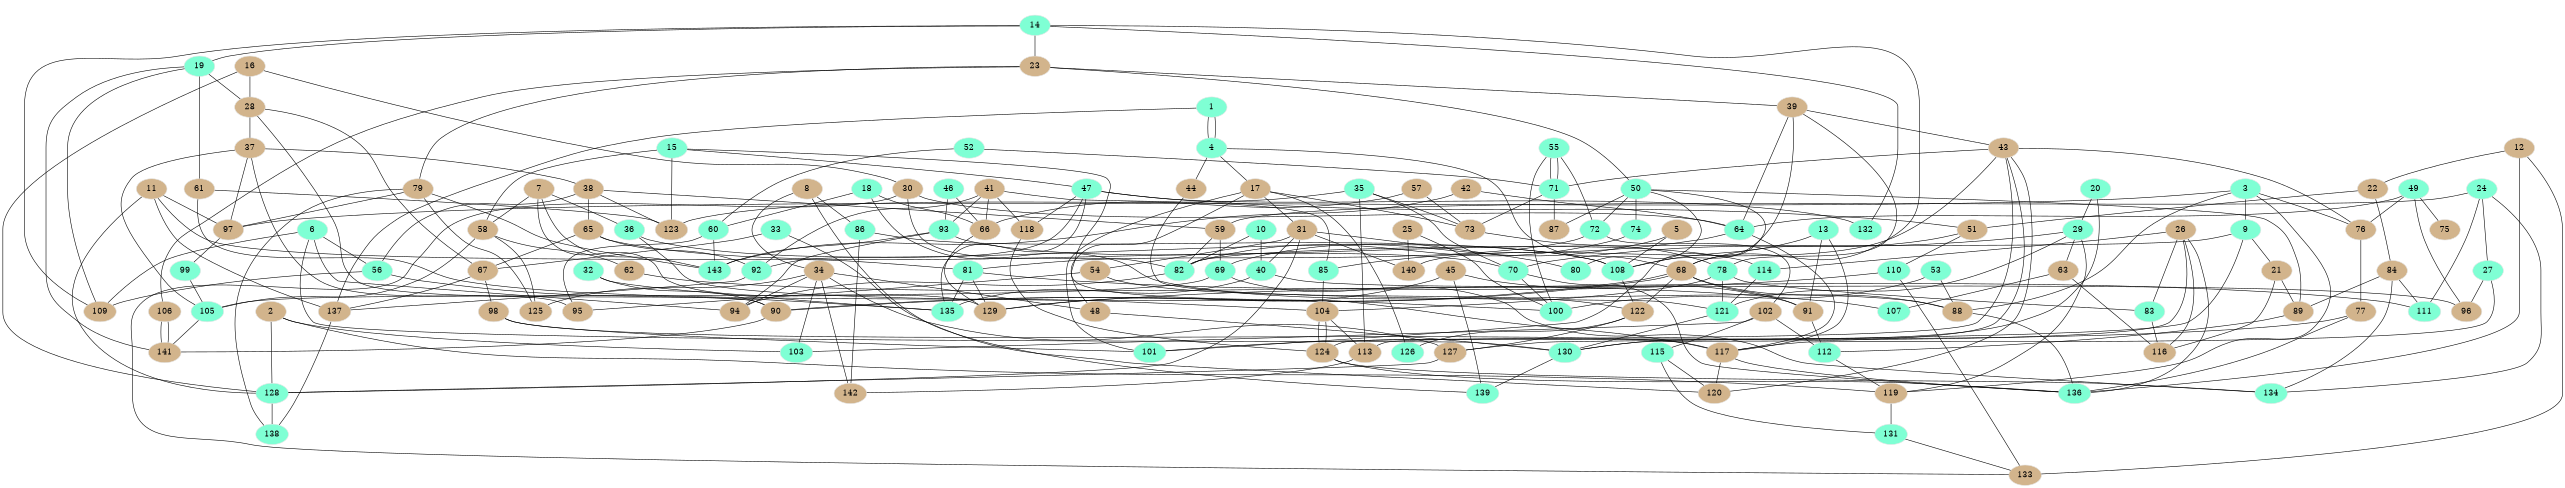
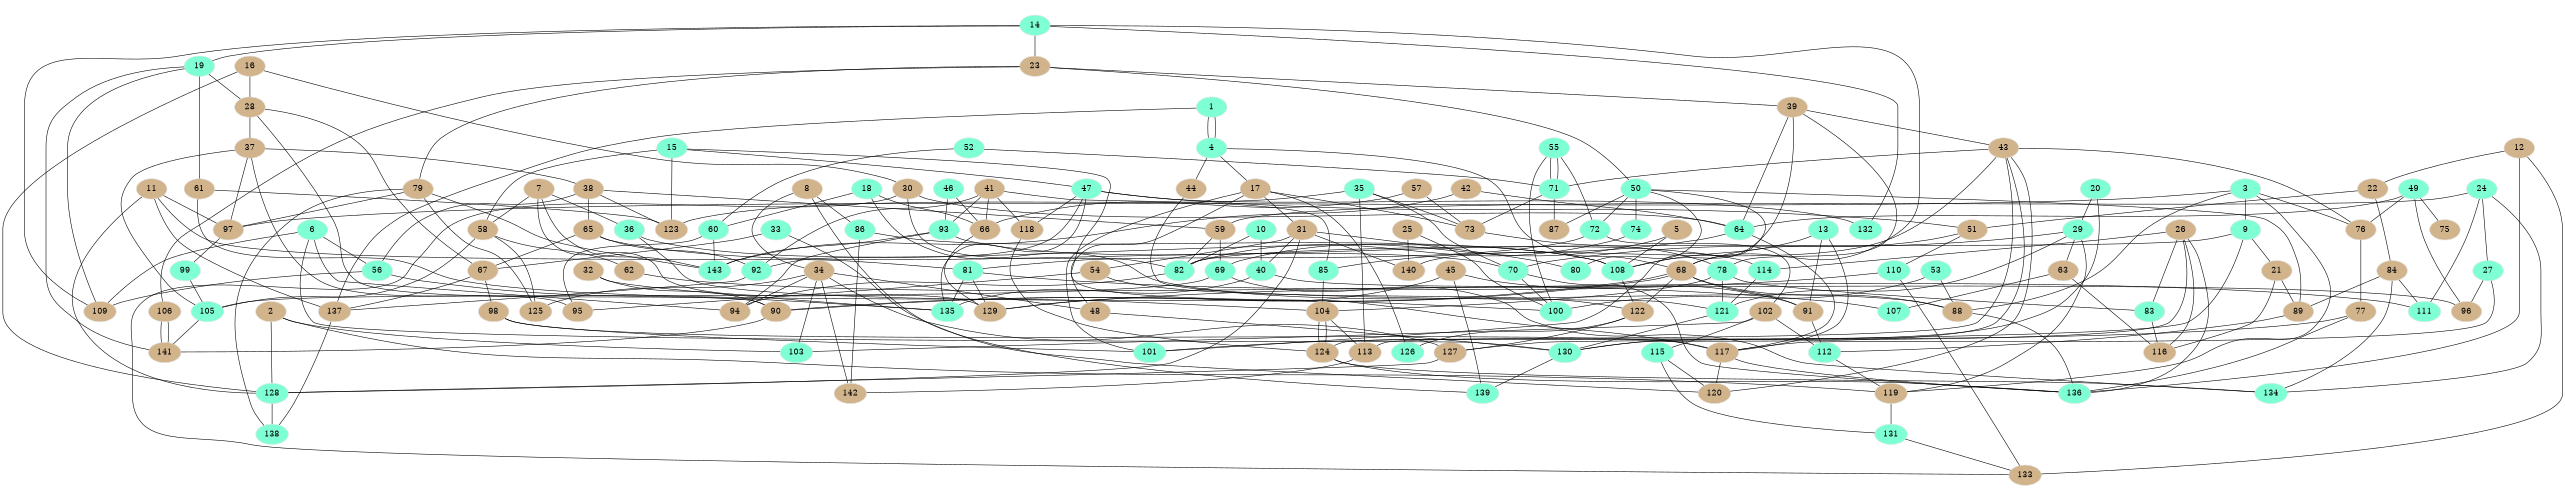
(589, 271) -> (589, 271)
